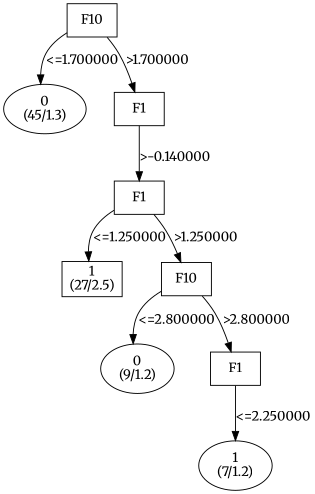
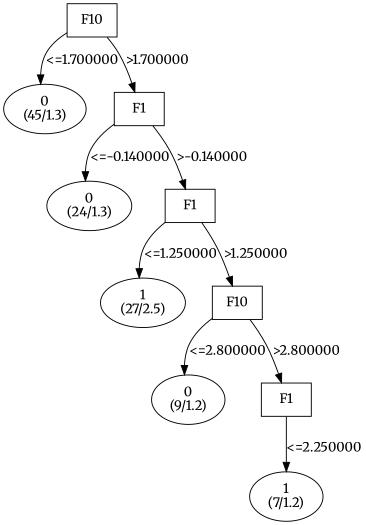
none -> (89, 206)
(92, 279) -> (143, 303)
